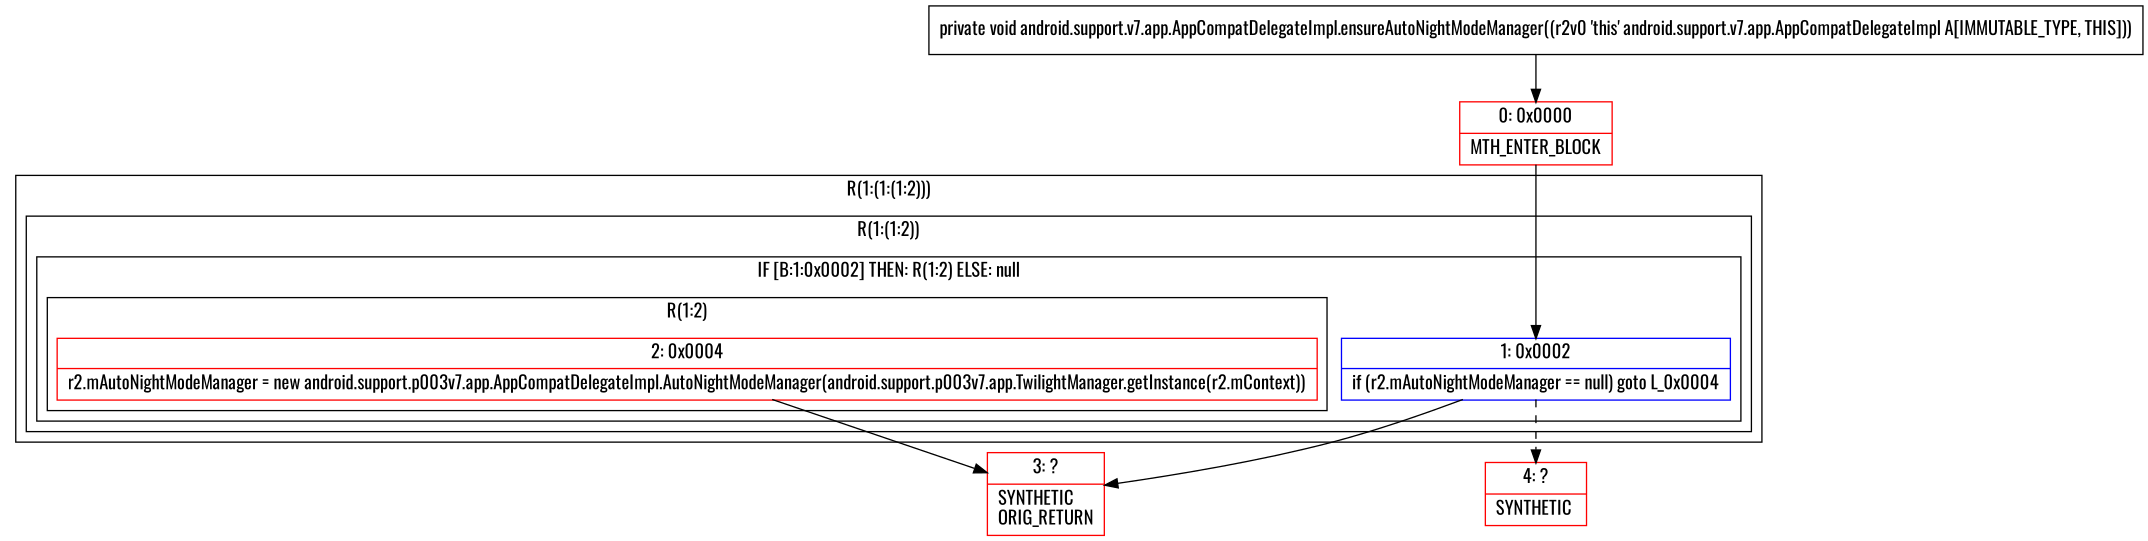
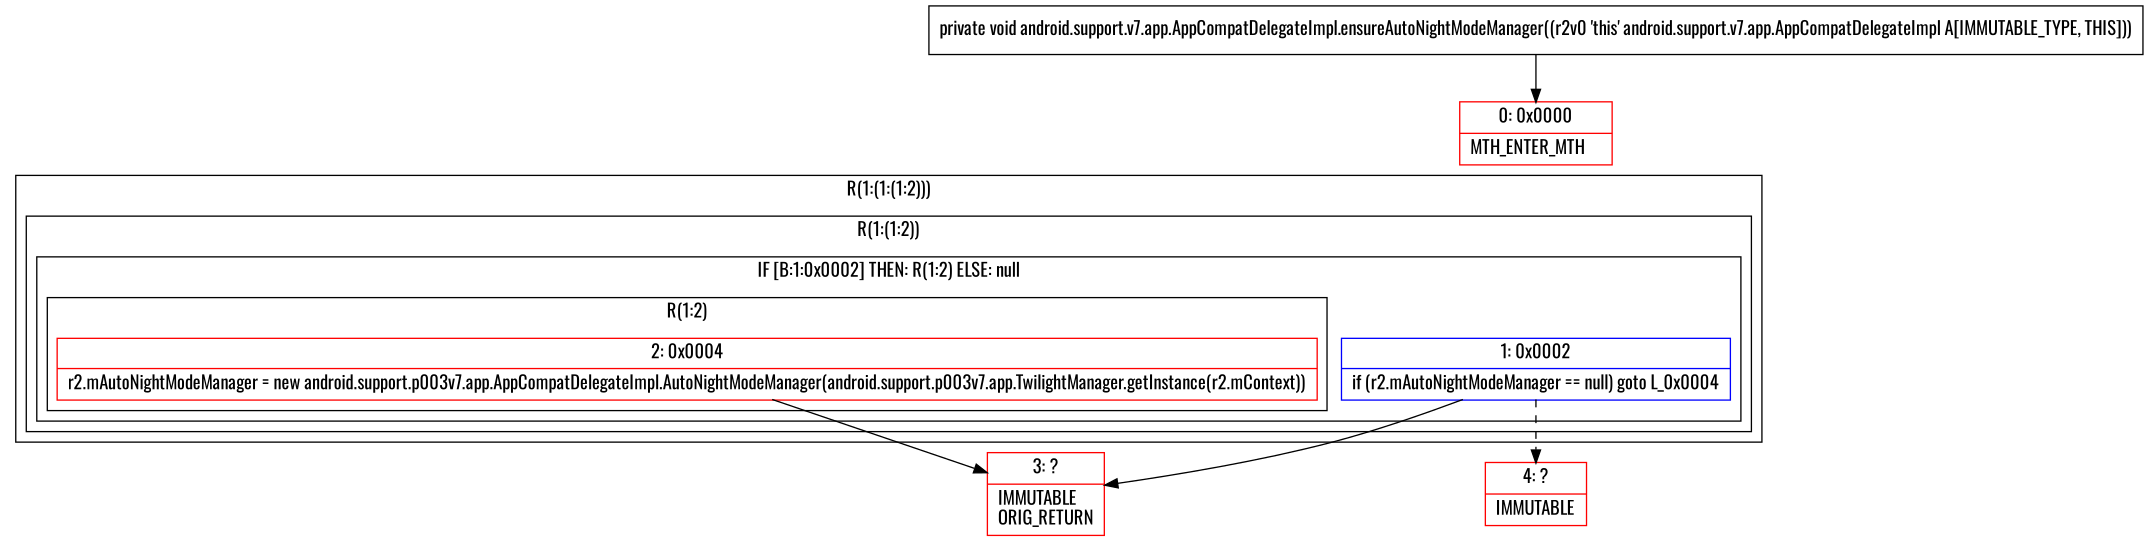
(1536, 148) -> (1528, 148)
(1536, 245) -> none
(1036, 499) -> (1038, 499)
(1534, 509) -> (1536, 509)
